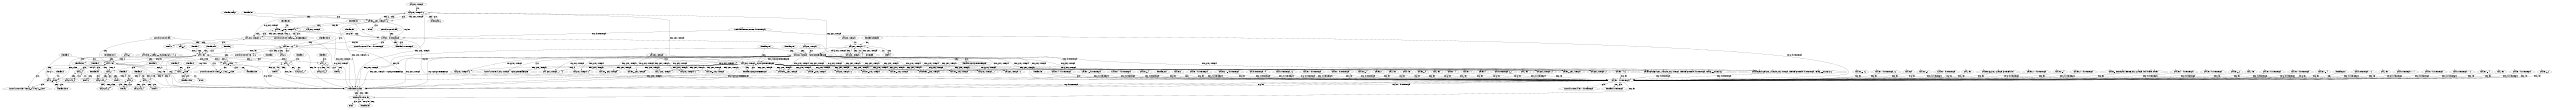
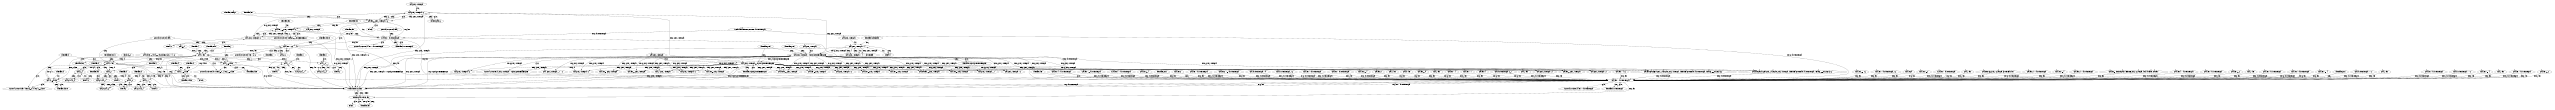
(127, 55) -> (127, 55)
(159, 55) -> (159, 55)
(875, 60) -> none
(650, 66) -> none
(2406, 72) -> none
